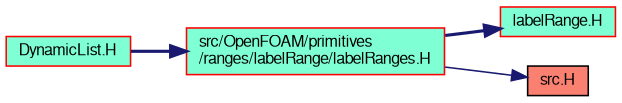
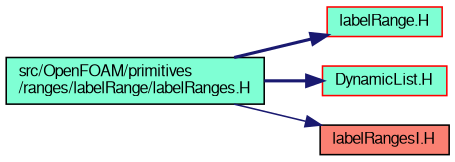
(151, 51) -> (285, 81)
(315, 51) -> (135, 81)
(558, 81) -> (385, 140)
